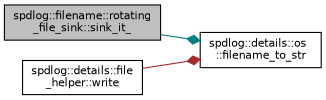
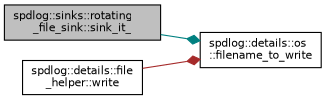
(82, 23) -> (82, 23)
(261, 50) -> (261, 50)
